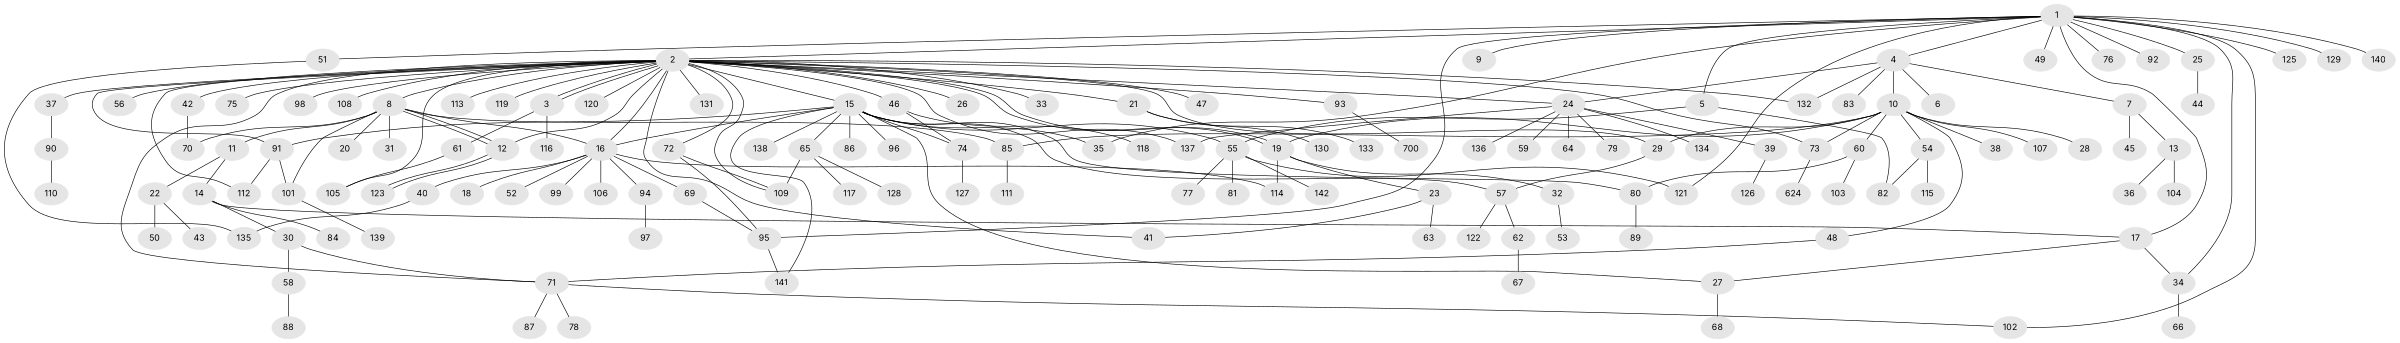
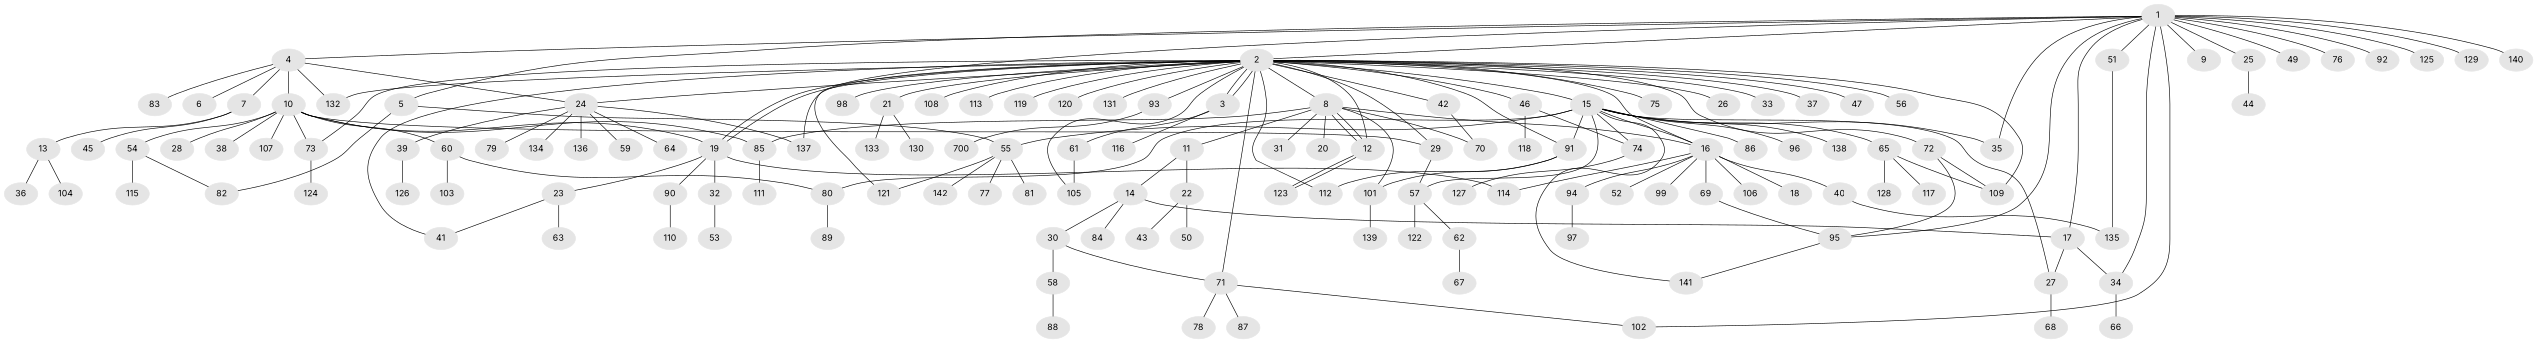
(51, 127) -> (693, 172)
(1793, 194) -> (311, 194)
(1832, 238) -> none
